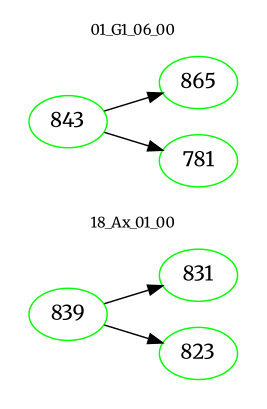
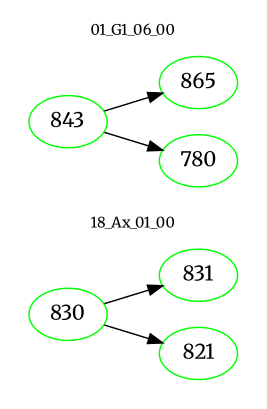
(198, 161) -> (198, 161)
(68, 314) -> (68, 314)
(198, 353) -> (198, 353)
